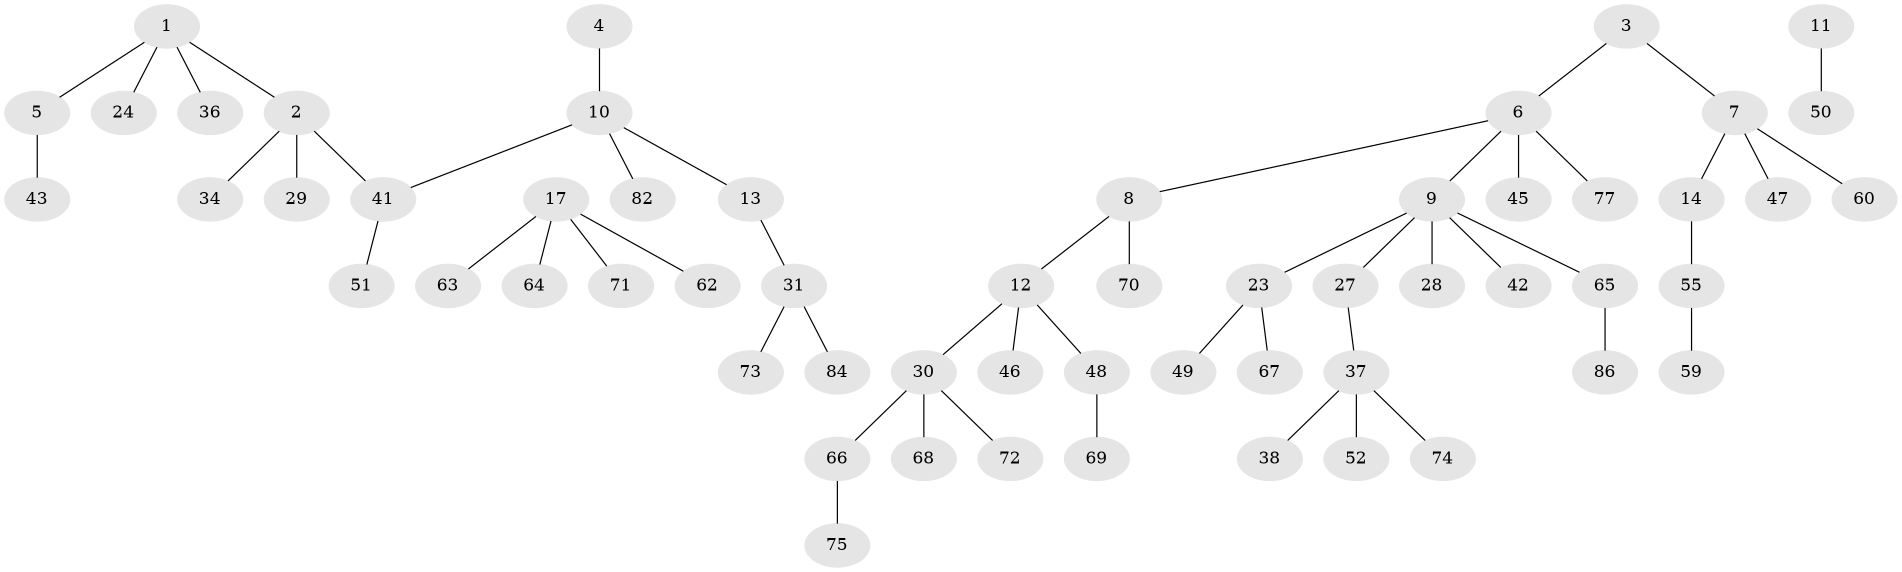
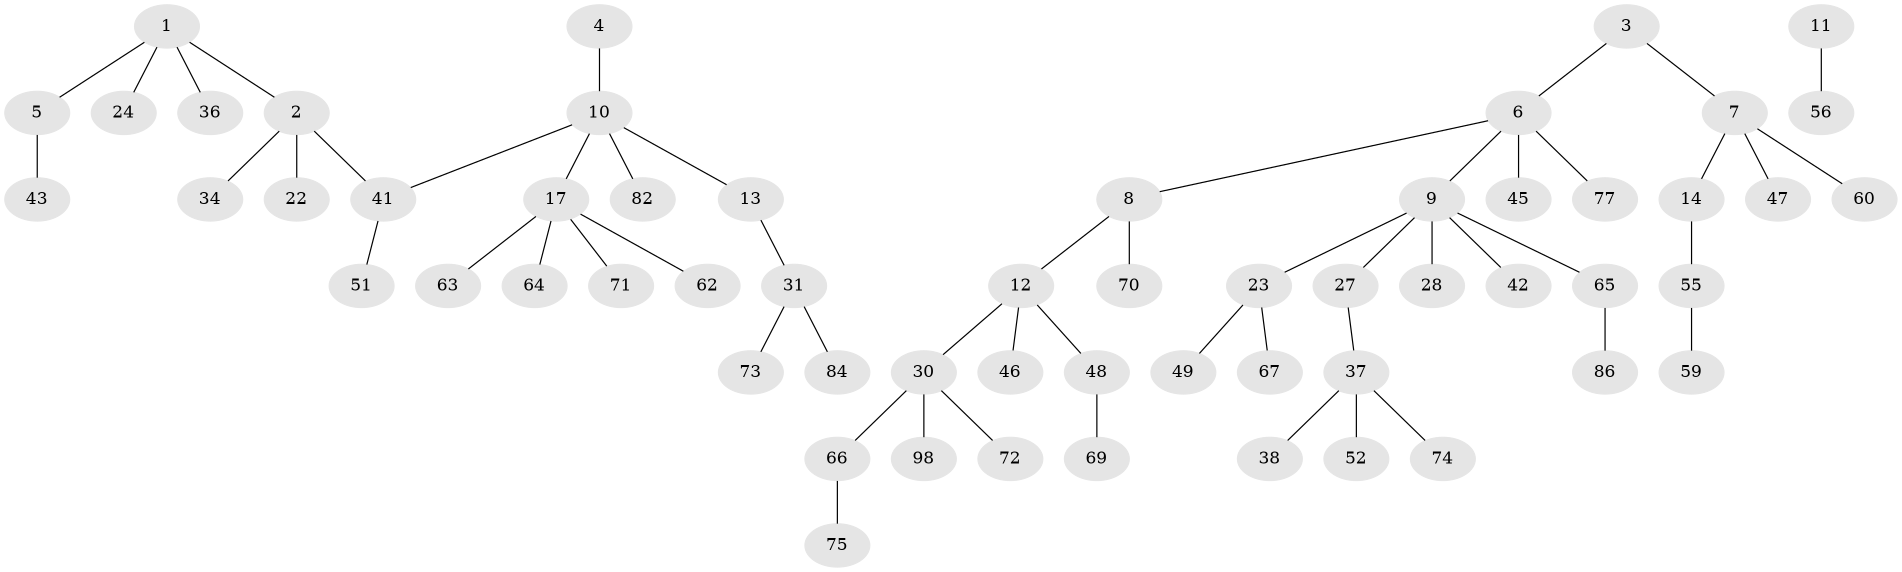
(1821, 113) -> (1821, 113)
none -> (578, 156)
(297, 199) -> (297, 199)
(924, 459) -> (924, 459)
